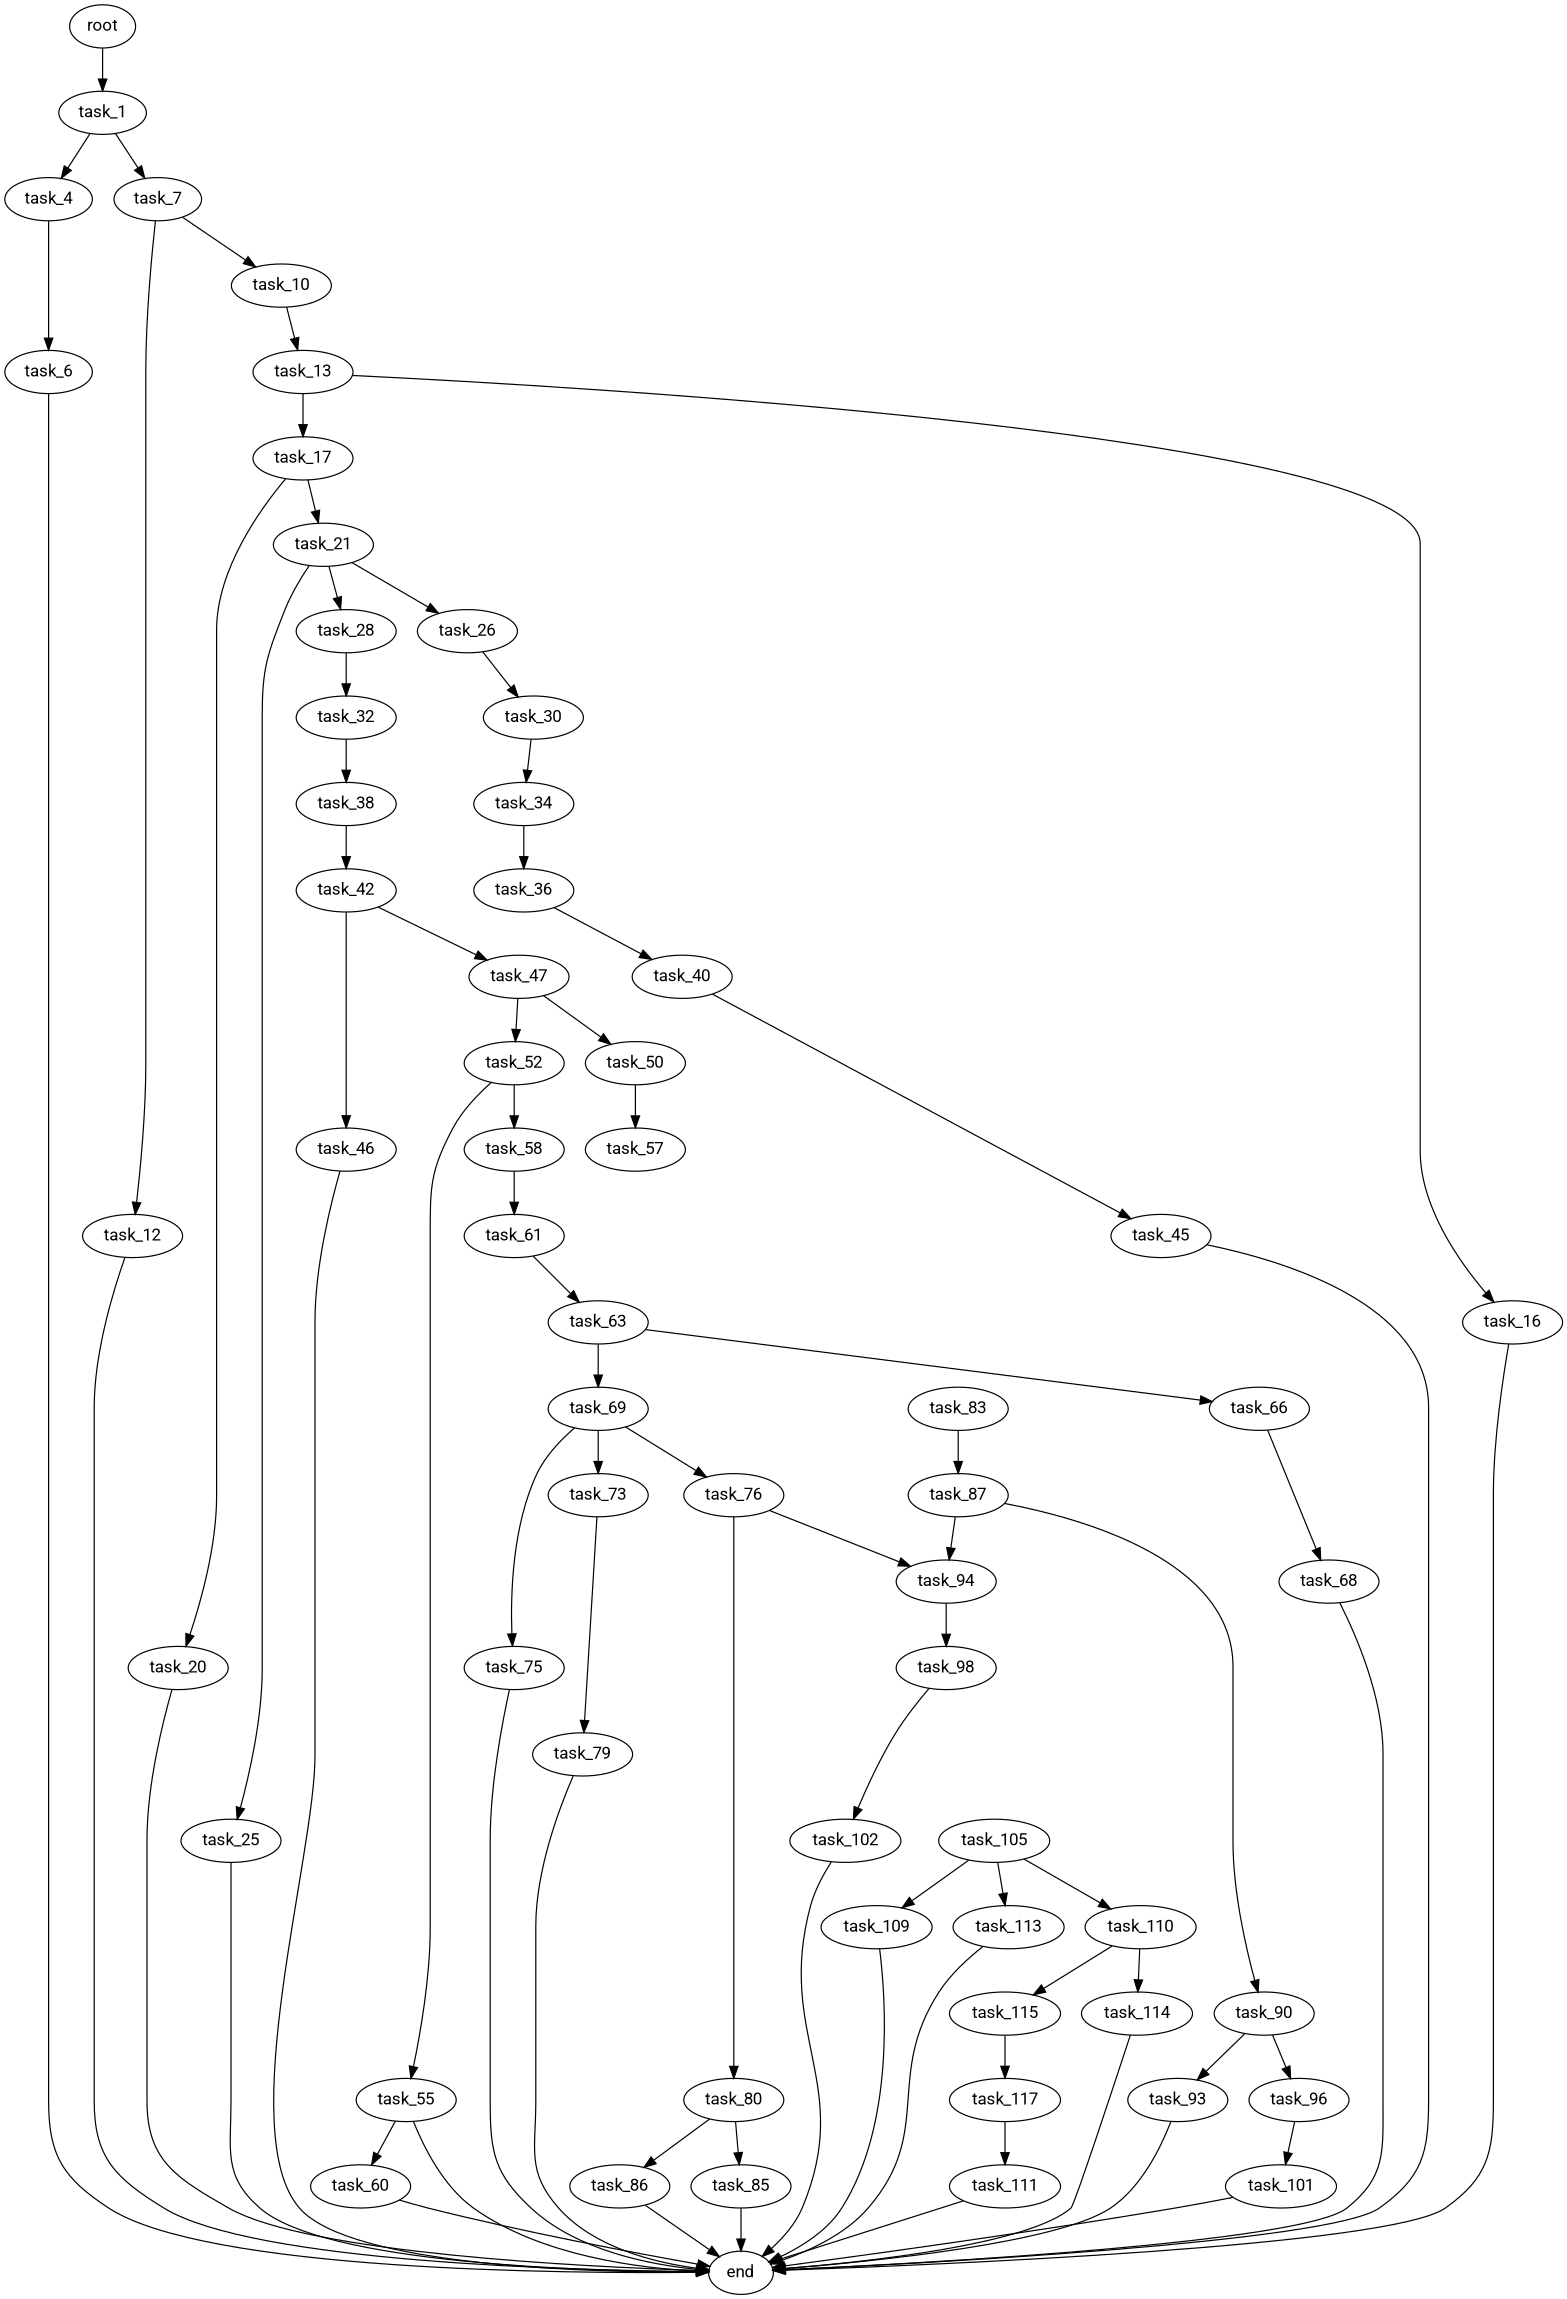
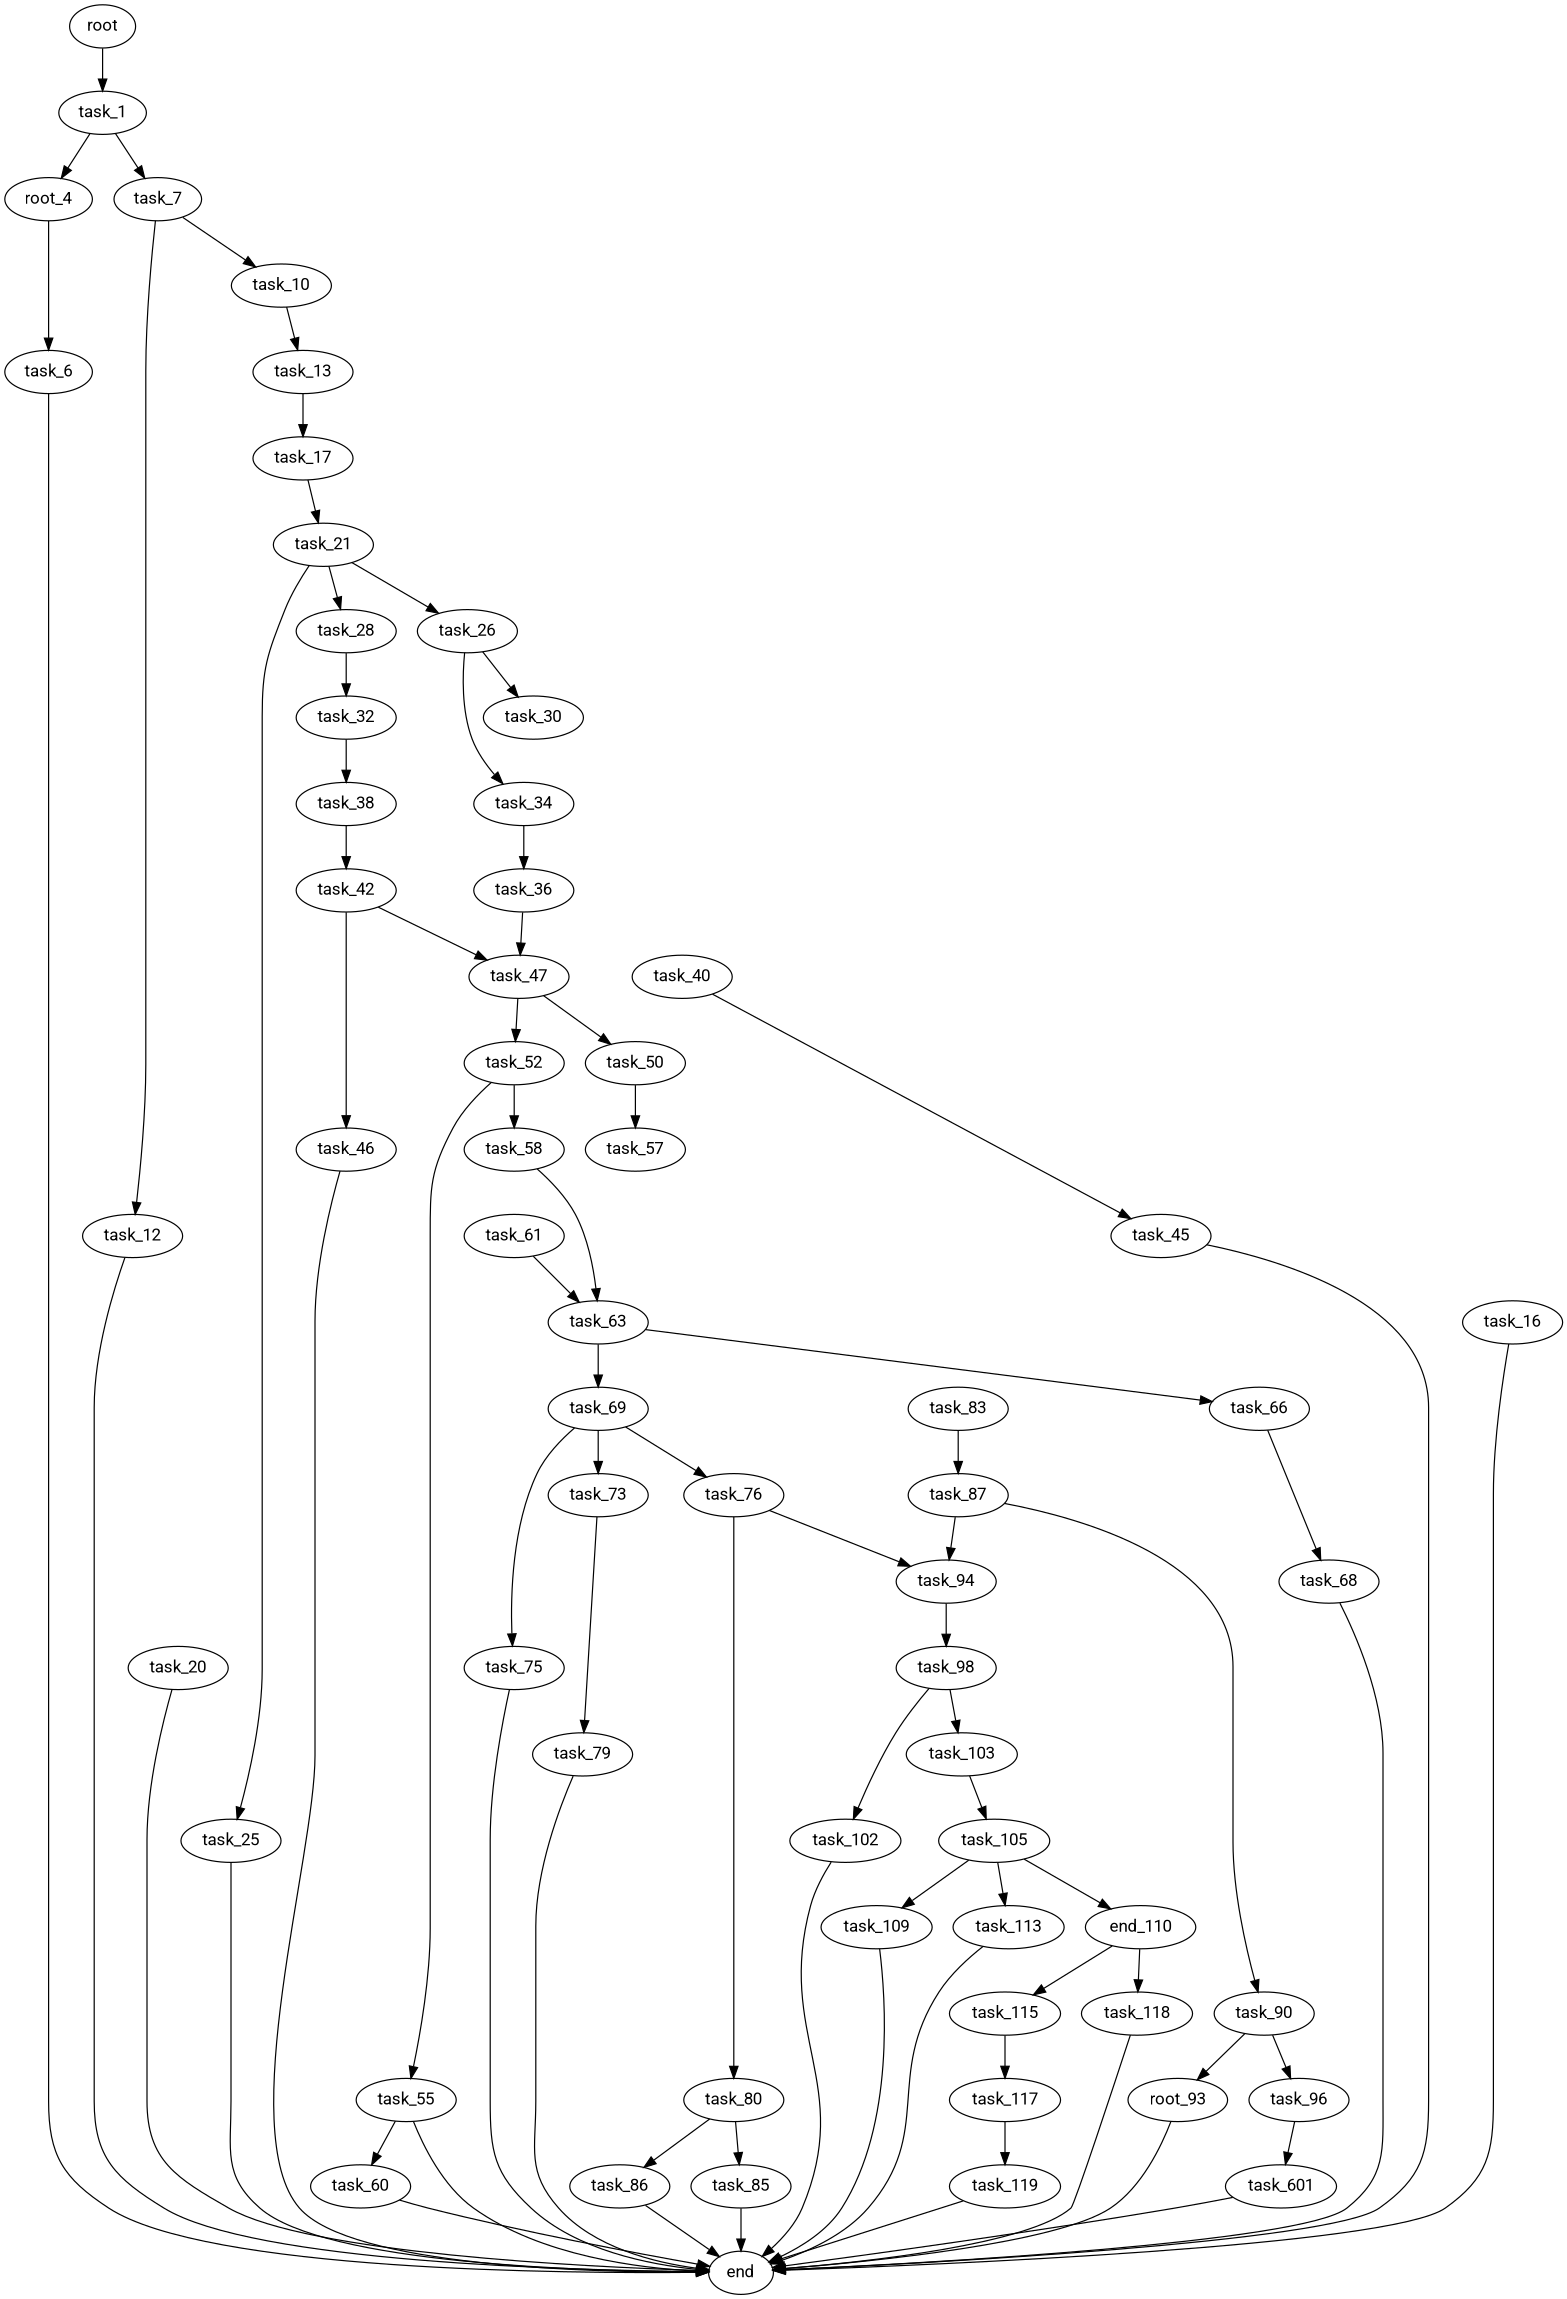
(49, 199) -> (49, 199)
(1278, 471) -> none
(529, 755) -> (466, 717)
(598, 931) -> (522, 928)
(217, 1049) -> none
(514, 1187) -> (579, 1223)
none -> (962, 1754)
(1141, 1927) -> (1141, 1927)
(1137, 2014) -> (1137, 2014)
(1178, 2100) -> (1178, 2100)
(1005, 2186) -> (1005, 2186)
(1281, 2186) -> (1281, 2186)
